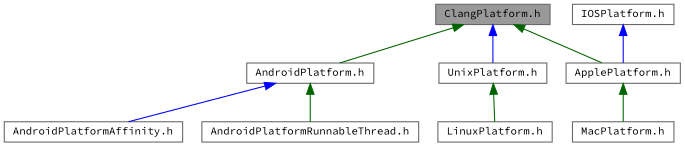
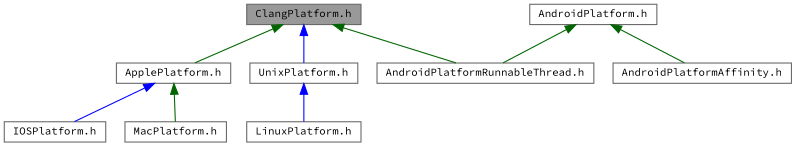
(396, 45) -> (400, 45)
(623, 49) -> (110, 105)
(197, 104) -> (652, 46)
(494, 108) -> (304, 108)
